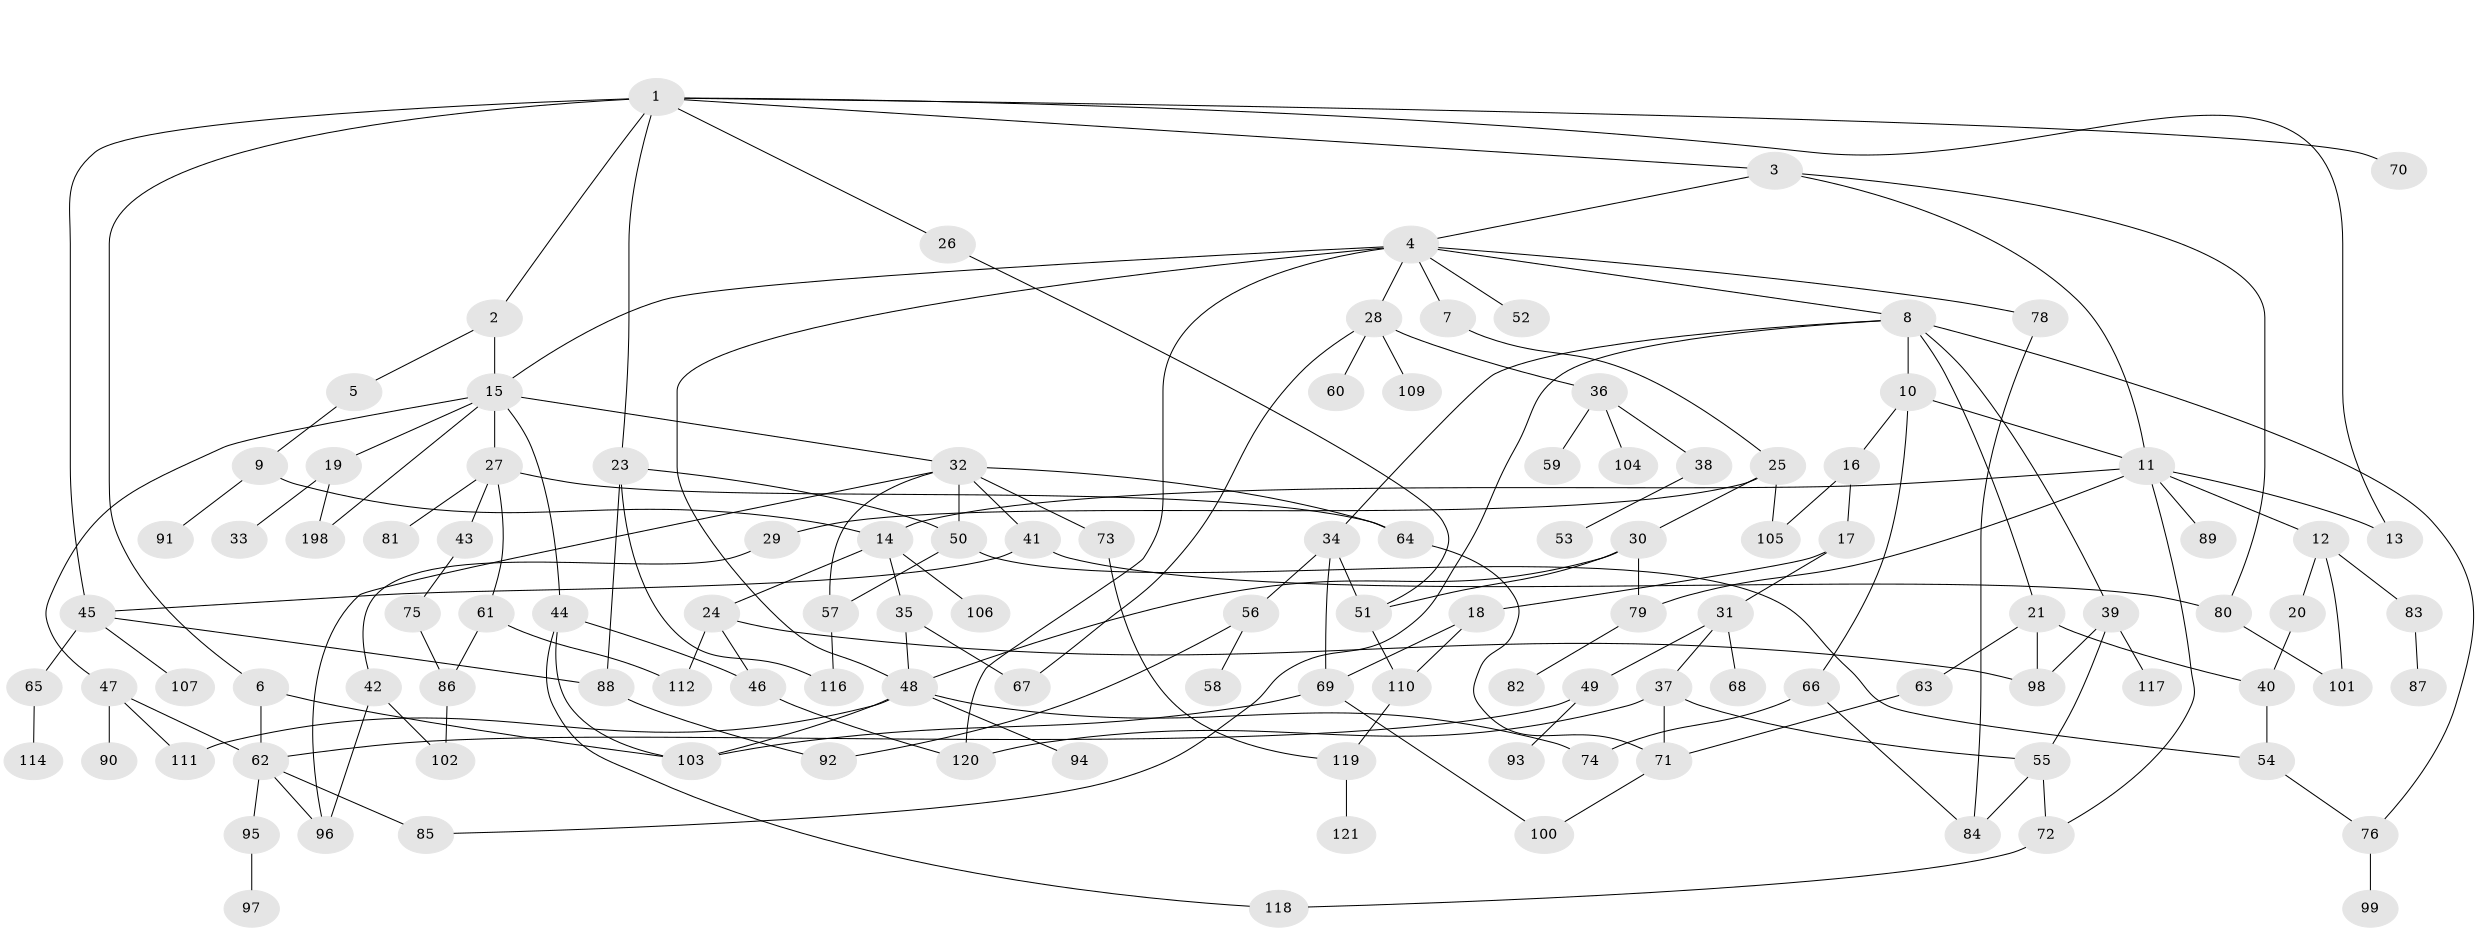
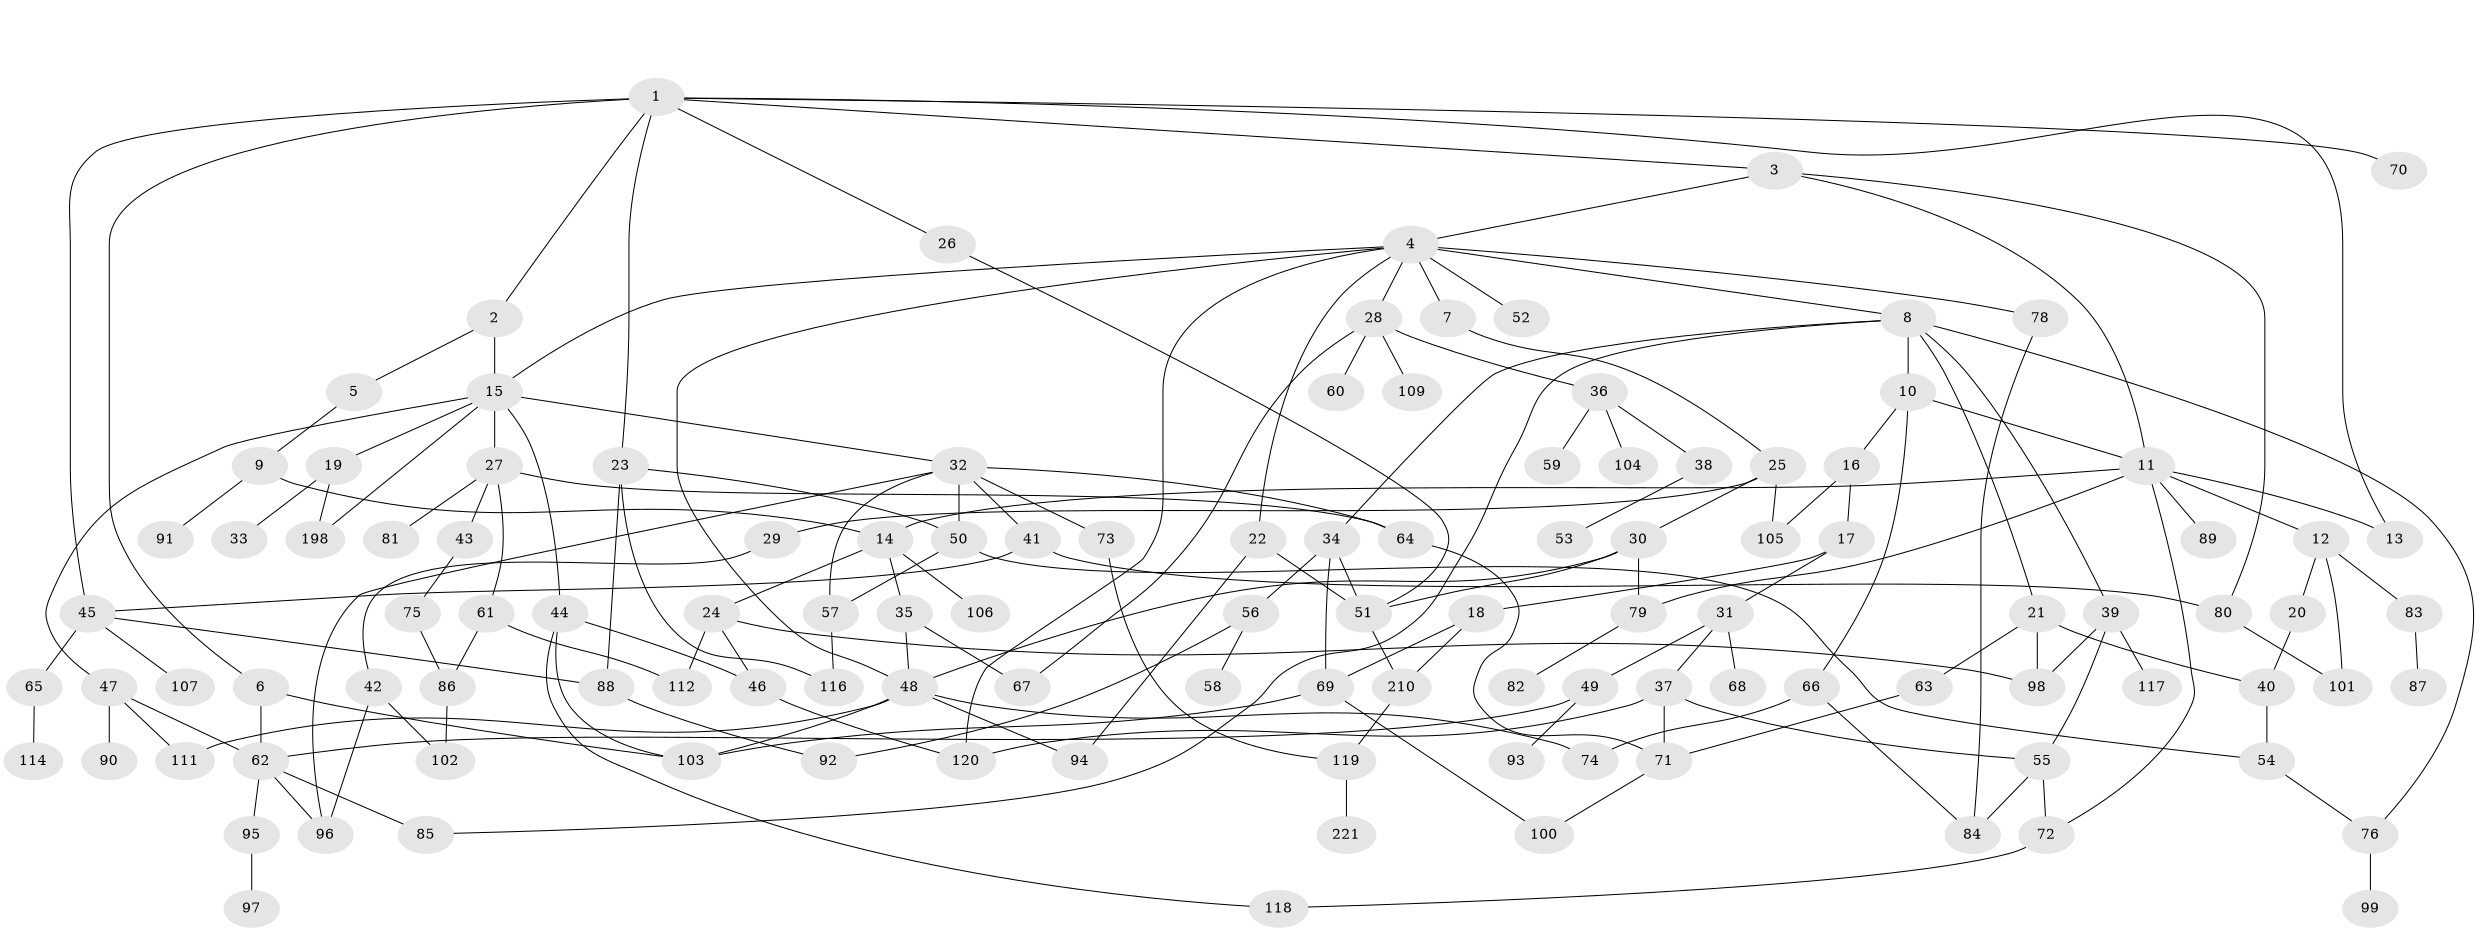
none -> (1258, 540)
(1402, 687) -> (1402, 687)
(1346, 835) -> (1346, 835)
